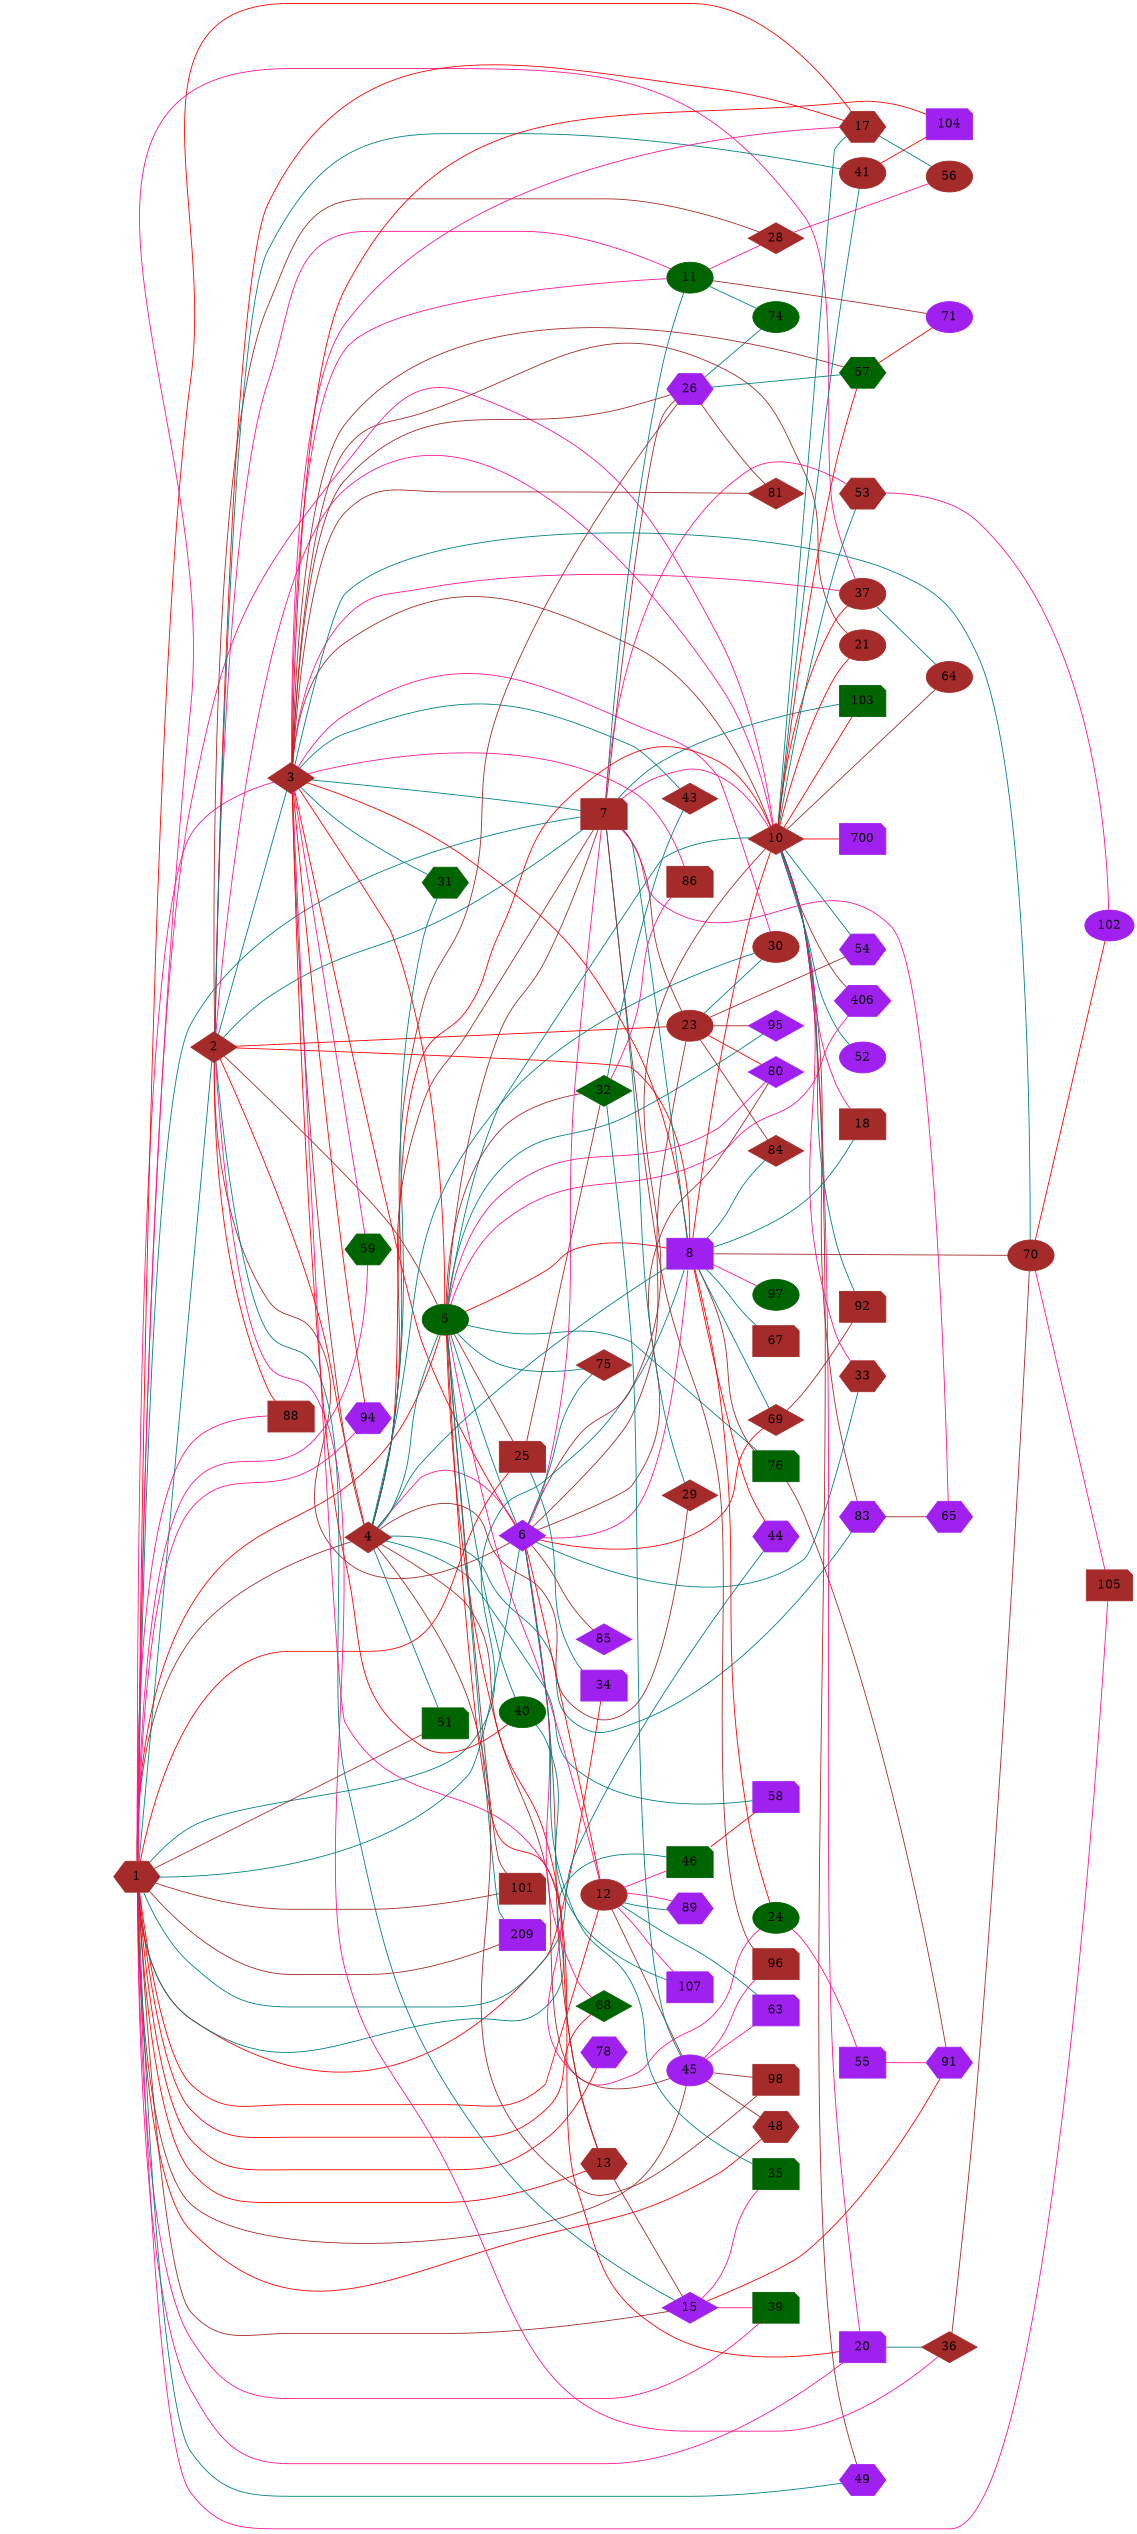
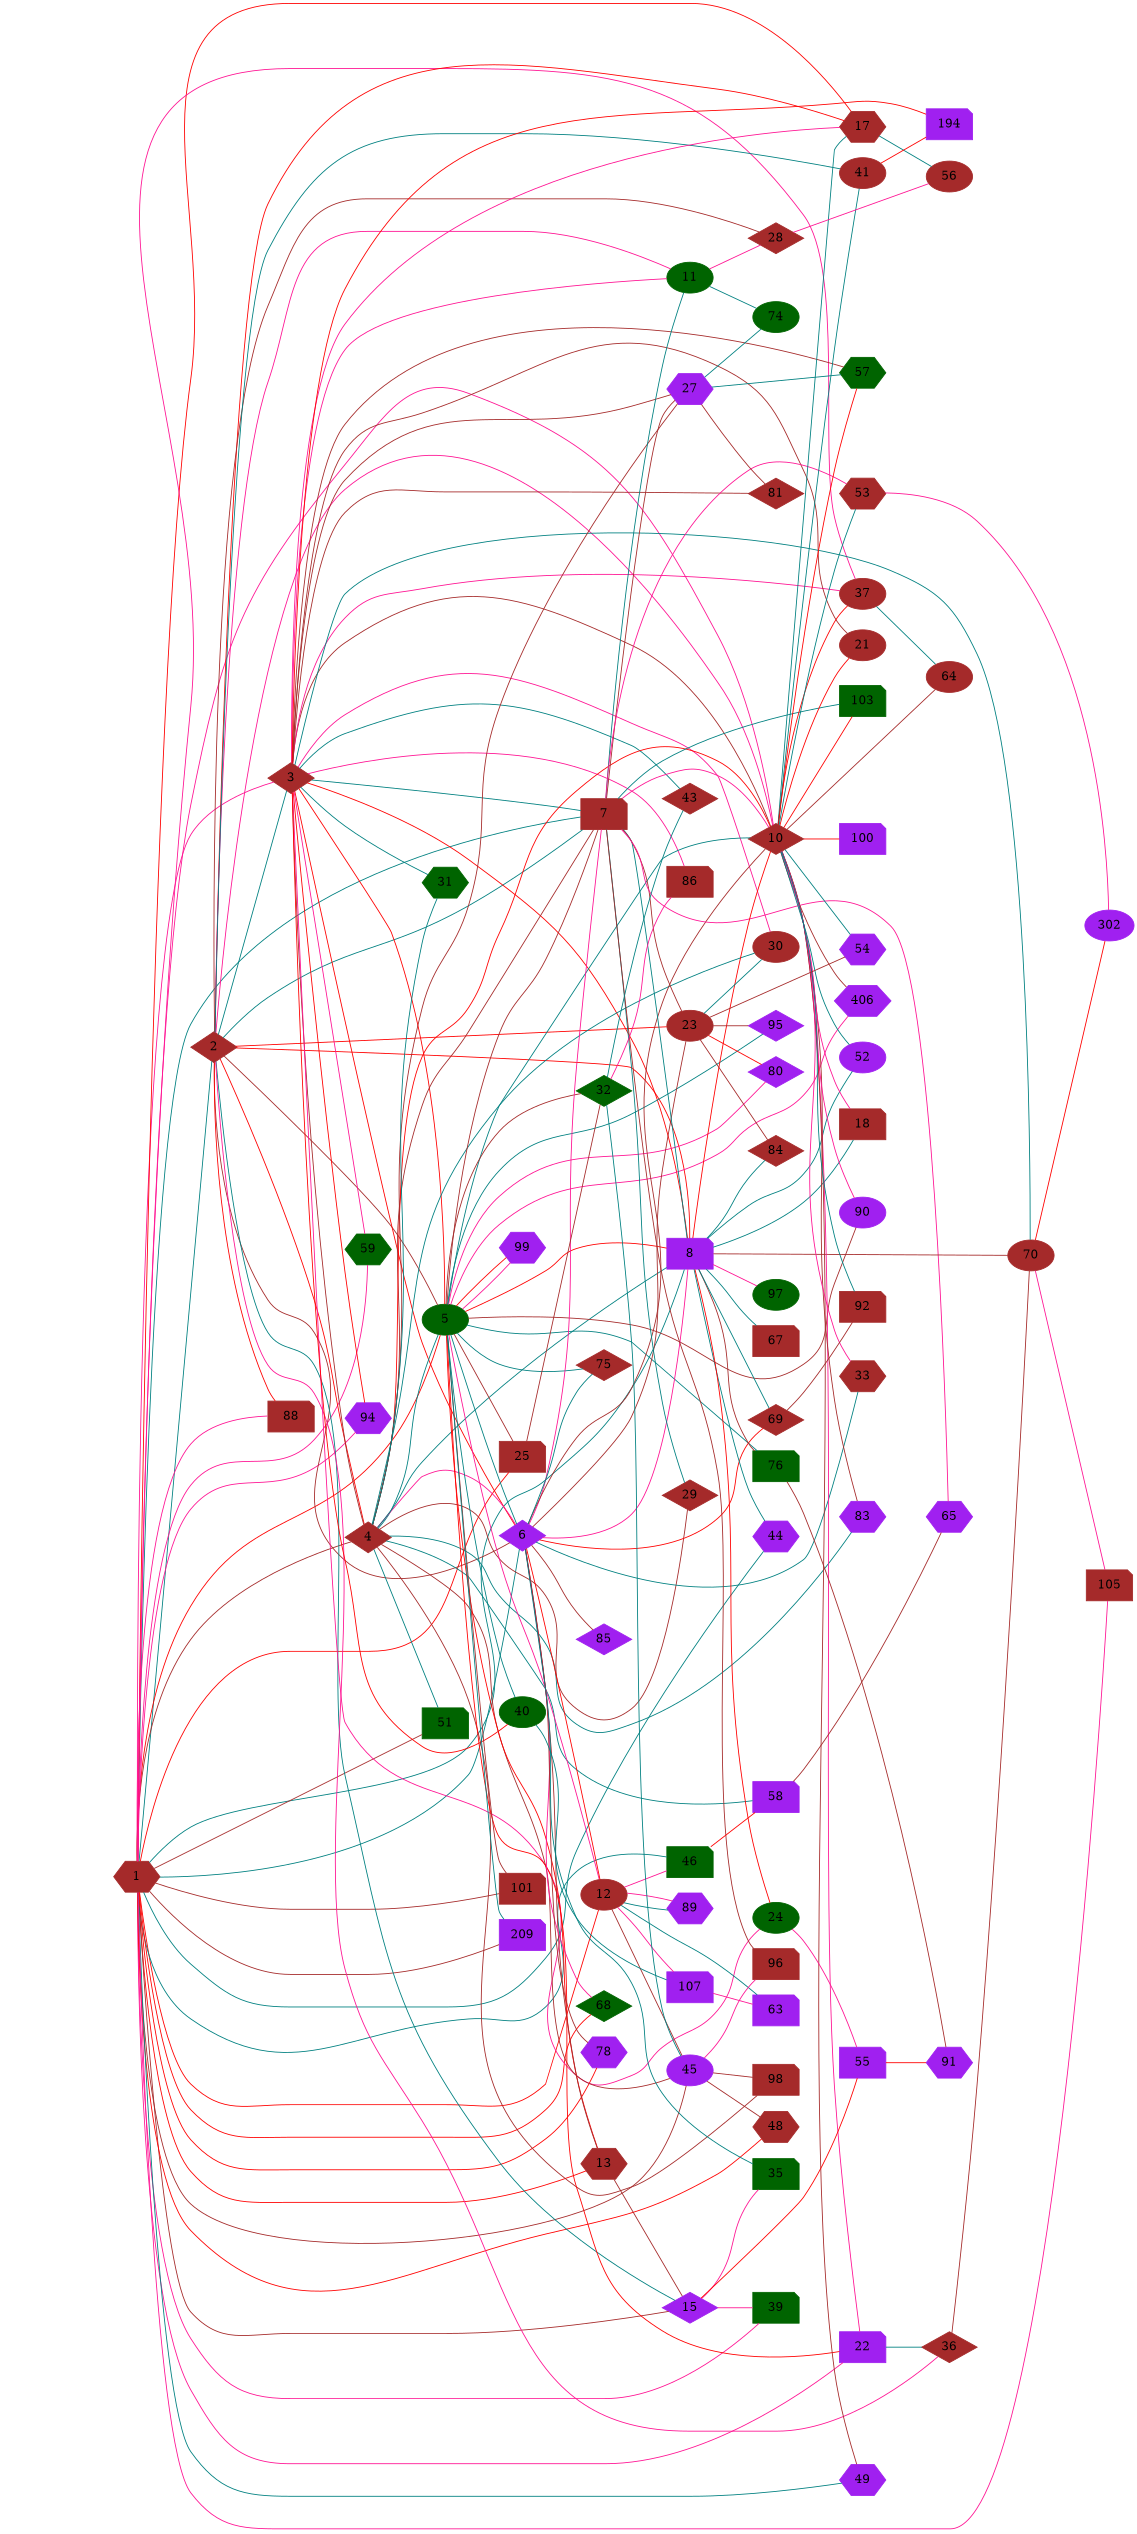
(949, 124) -> (949, 124)
(949, 317) -> none
(690, 389) -> (690, 389)
(863, 839) -> (863, 839)
(1109, 926) -> (1109, 926)
none -> (803, 1175)
none -> (863, 1213)
none -> (522, 1248)
(652, 1267) -> (550, 1799)
(727, 1416) -> (727, 1416)
(906, 1517) -> (874, 1661)
(604, 1686) -> none
(730, 2043) -> (733, 1999)
(906, 2063) -> (906, 2063)
(839, 2220) -> (799, 2202)
(863, 2347) -> (863, 2347)
